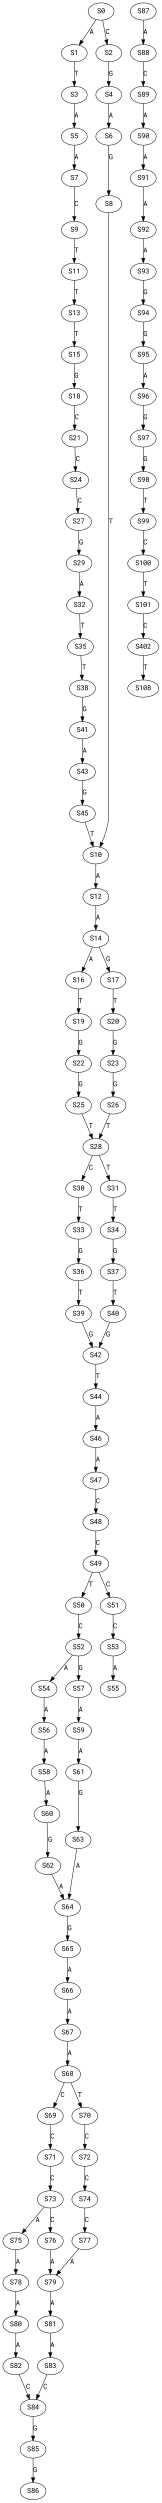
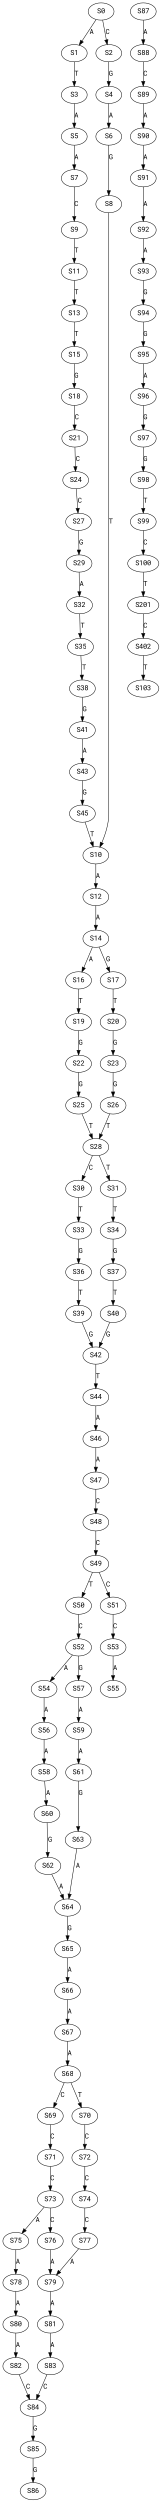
(143, 605) -> (143, 605)
(143, 689) -> (143, 689)
